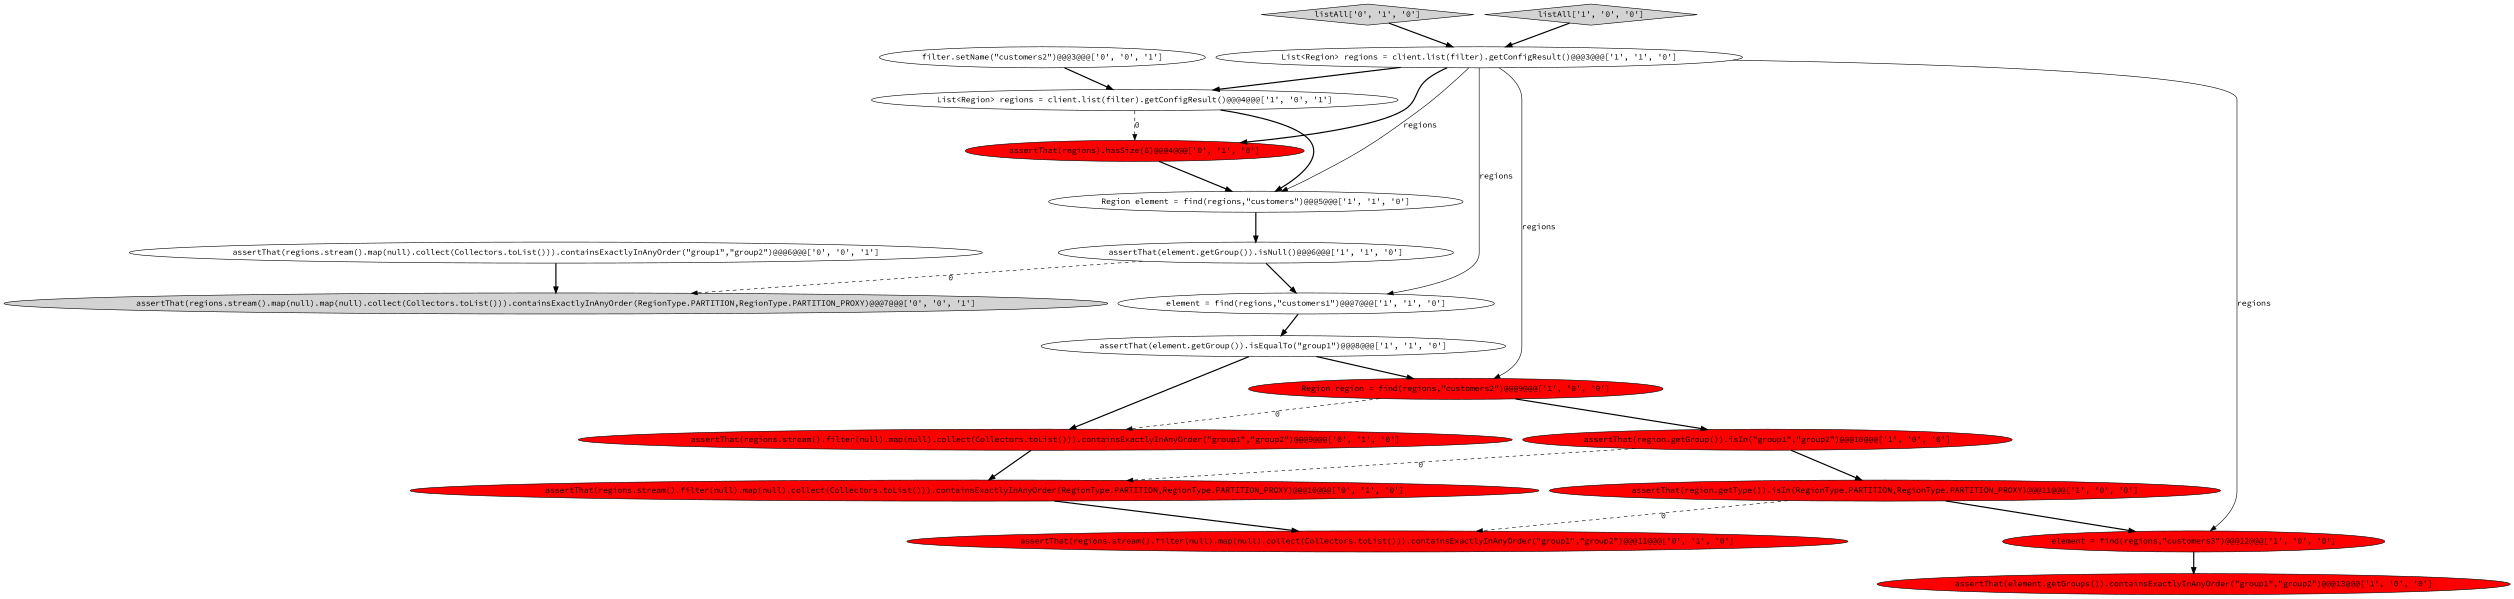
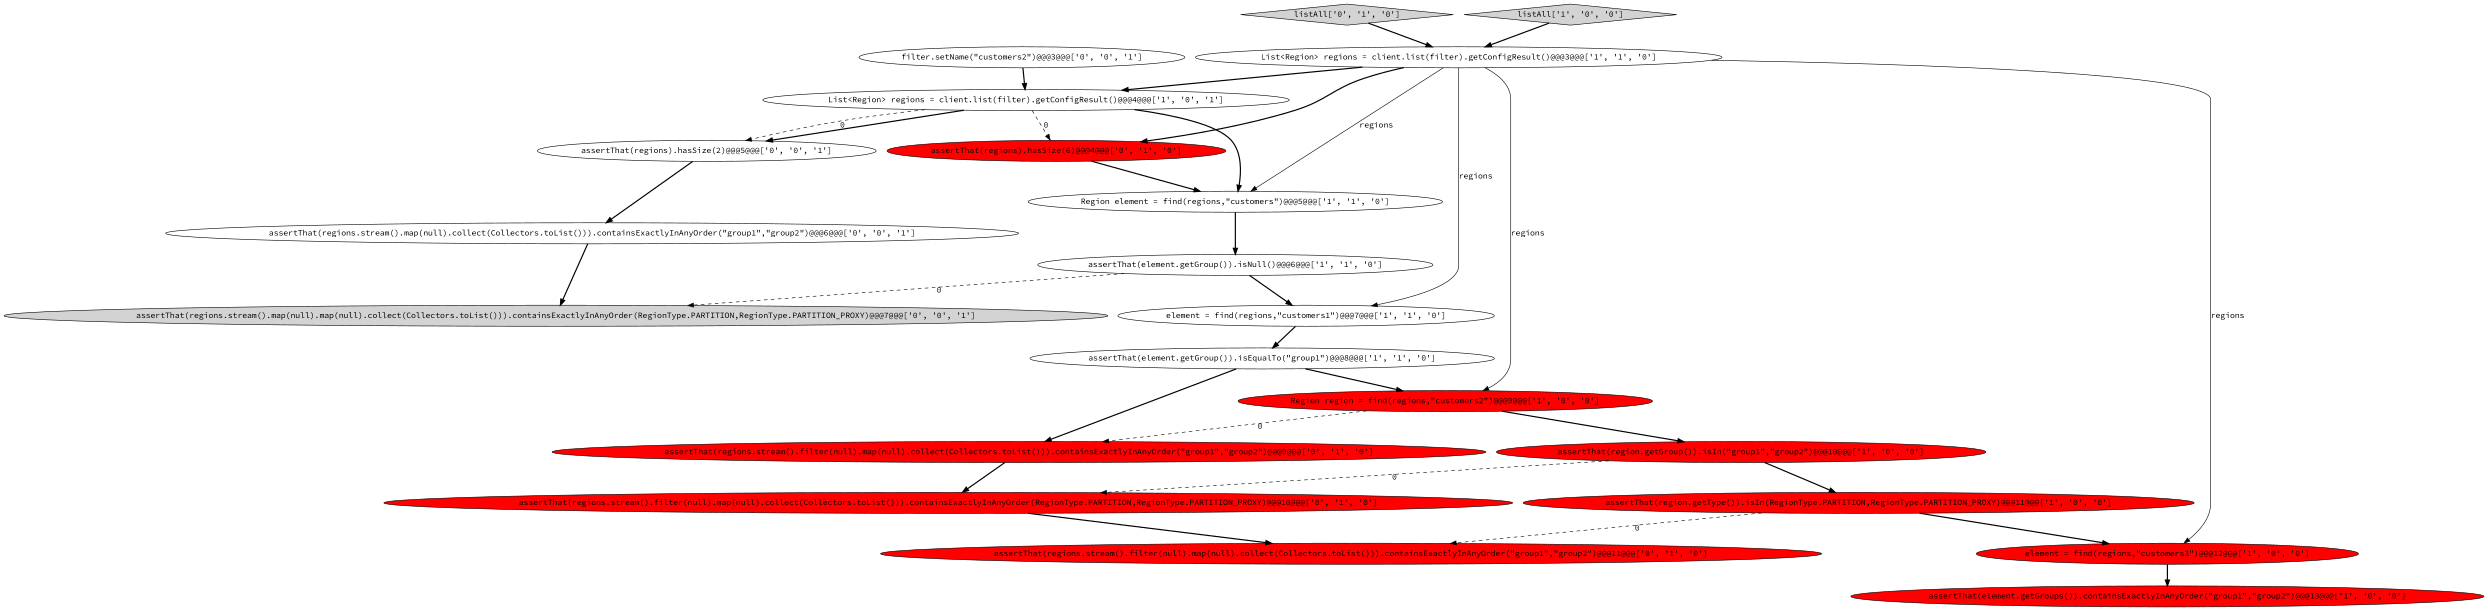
none -> (707, 151)
